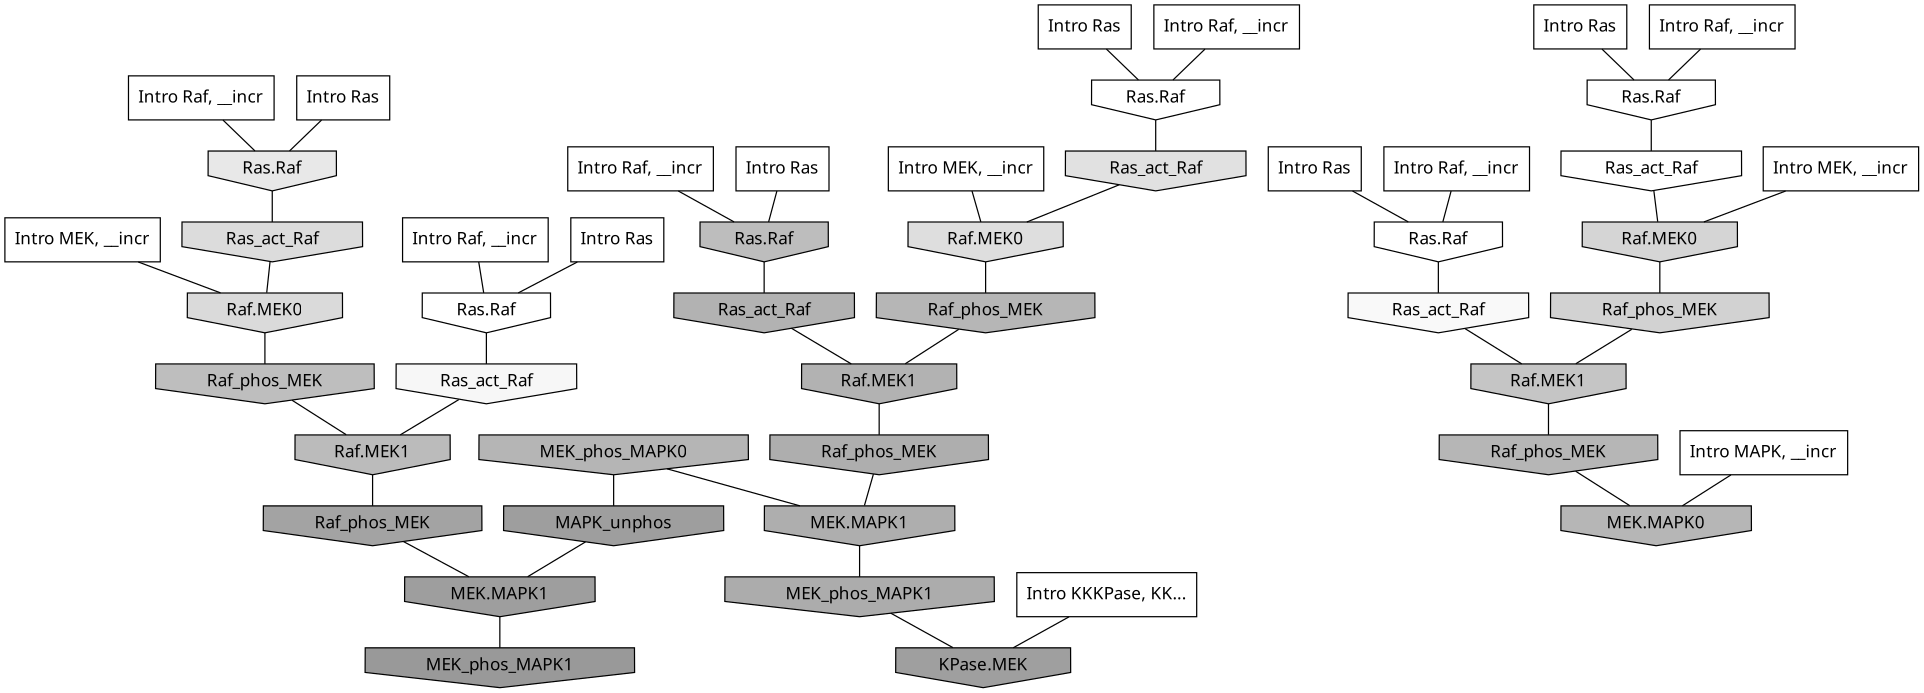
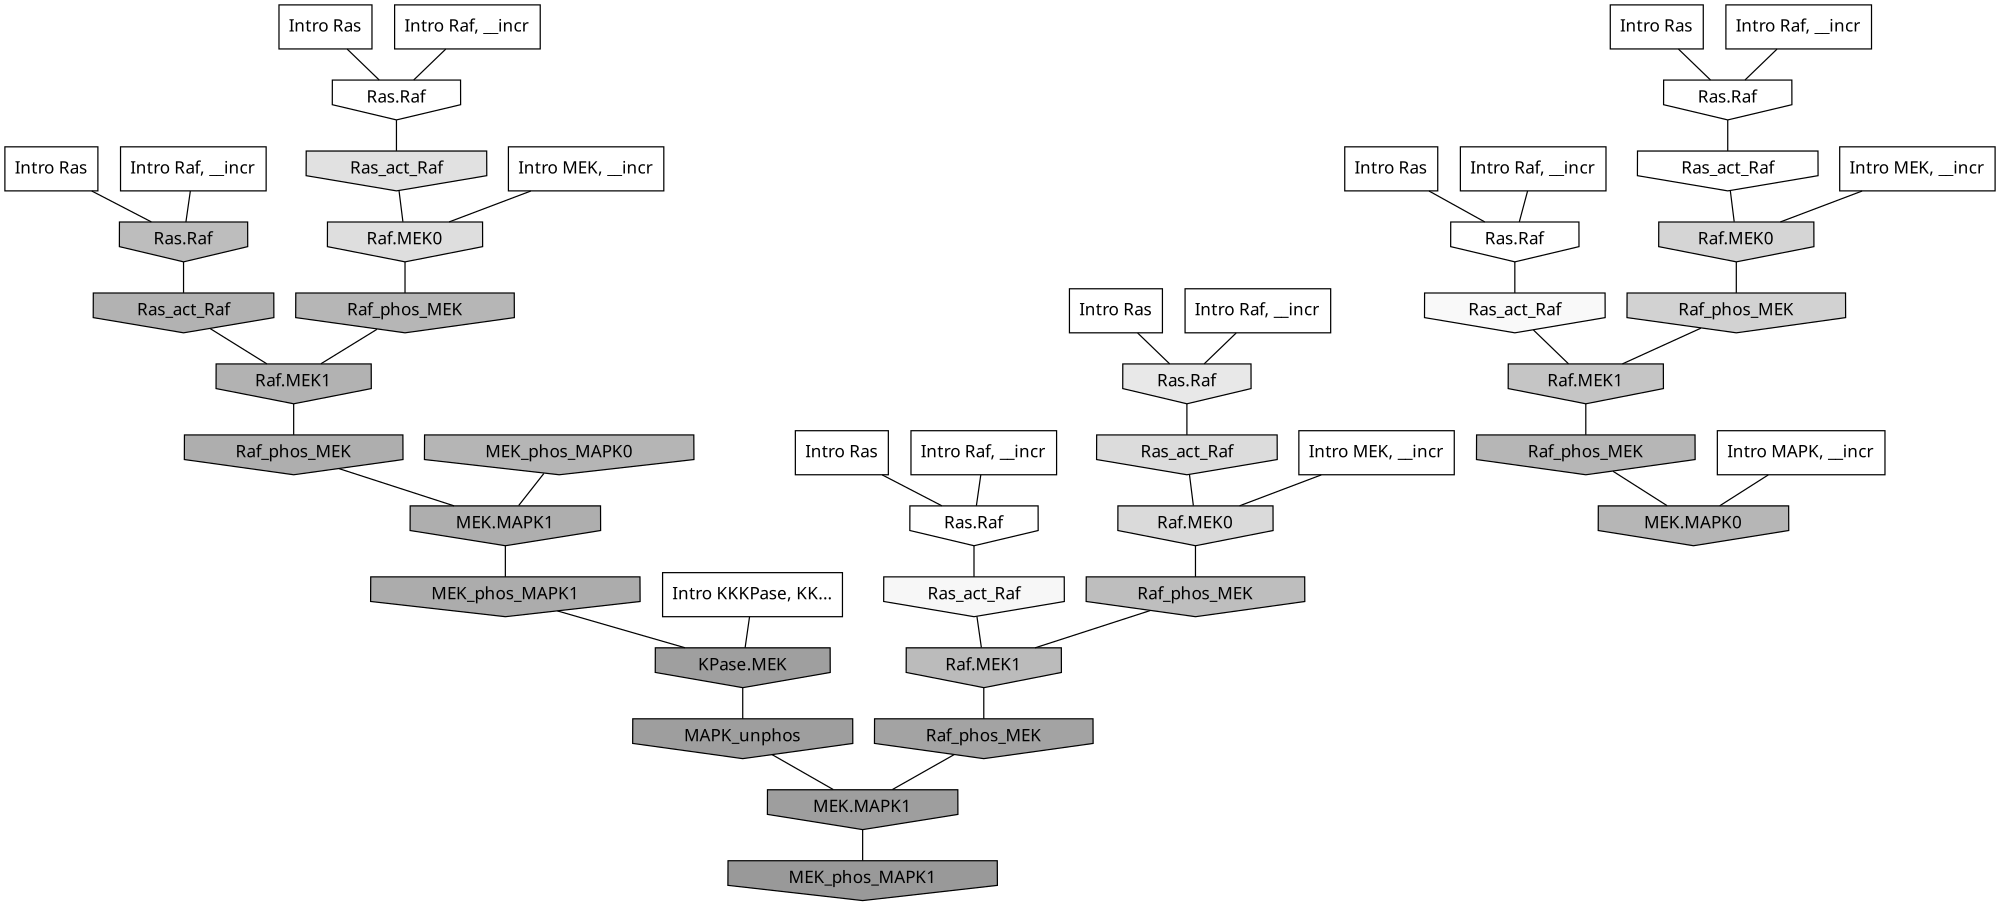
(614, 490) -> (743, 703)
